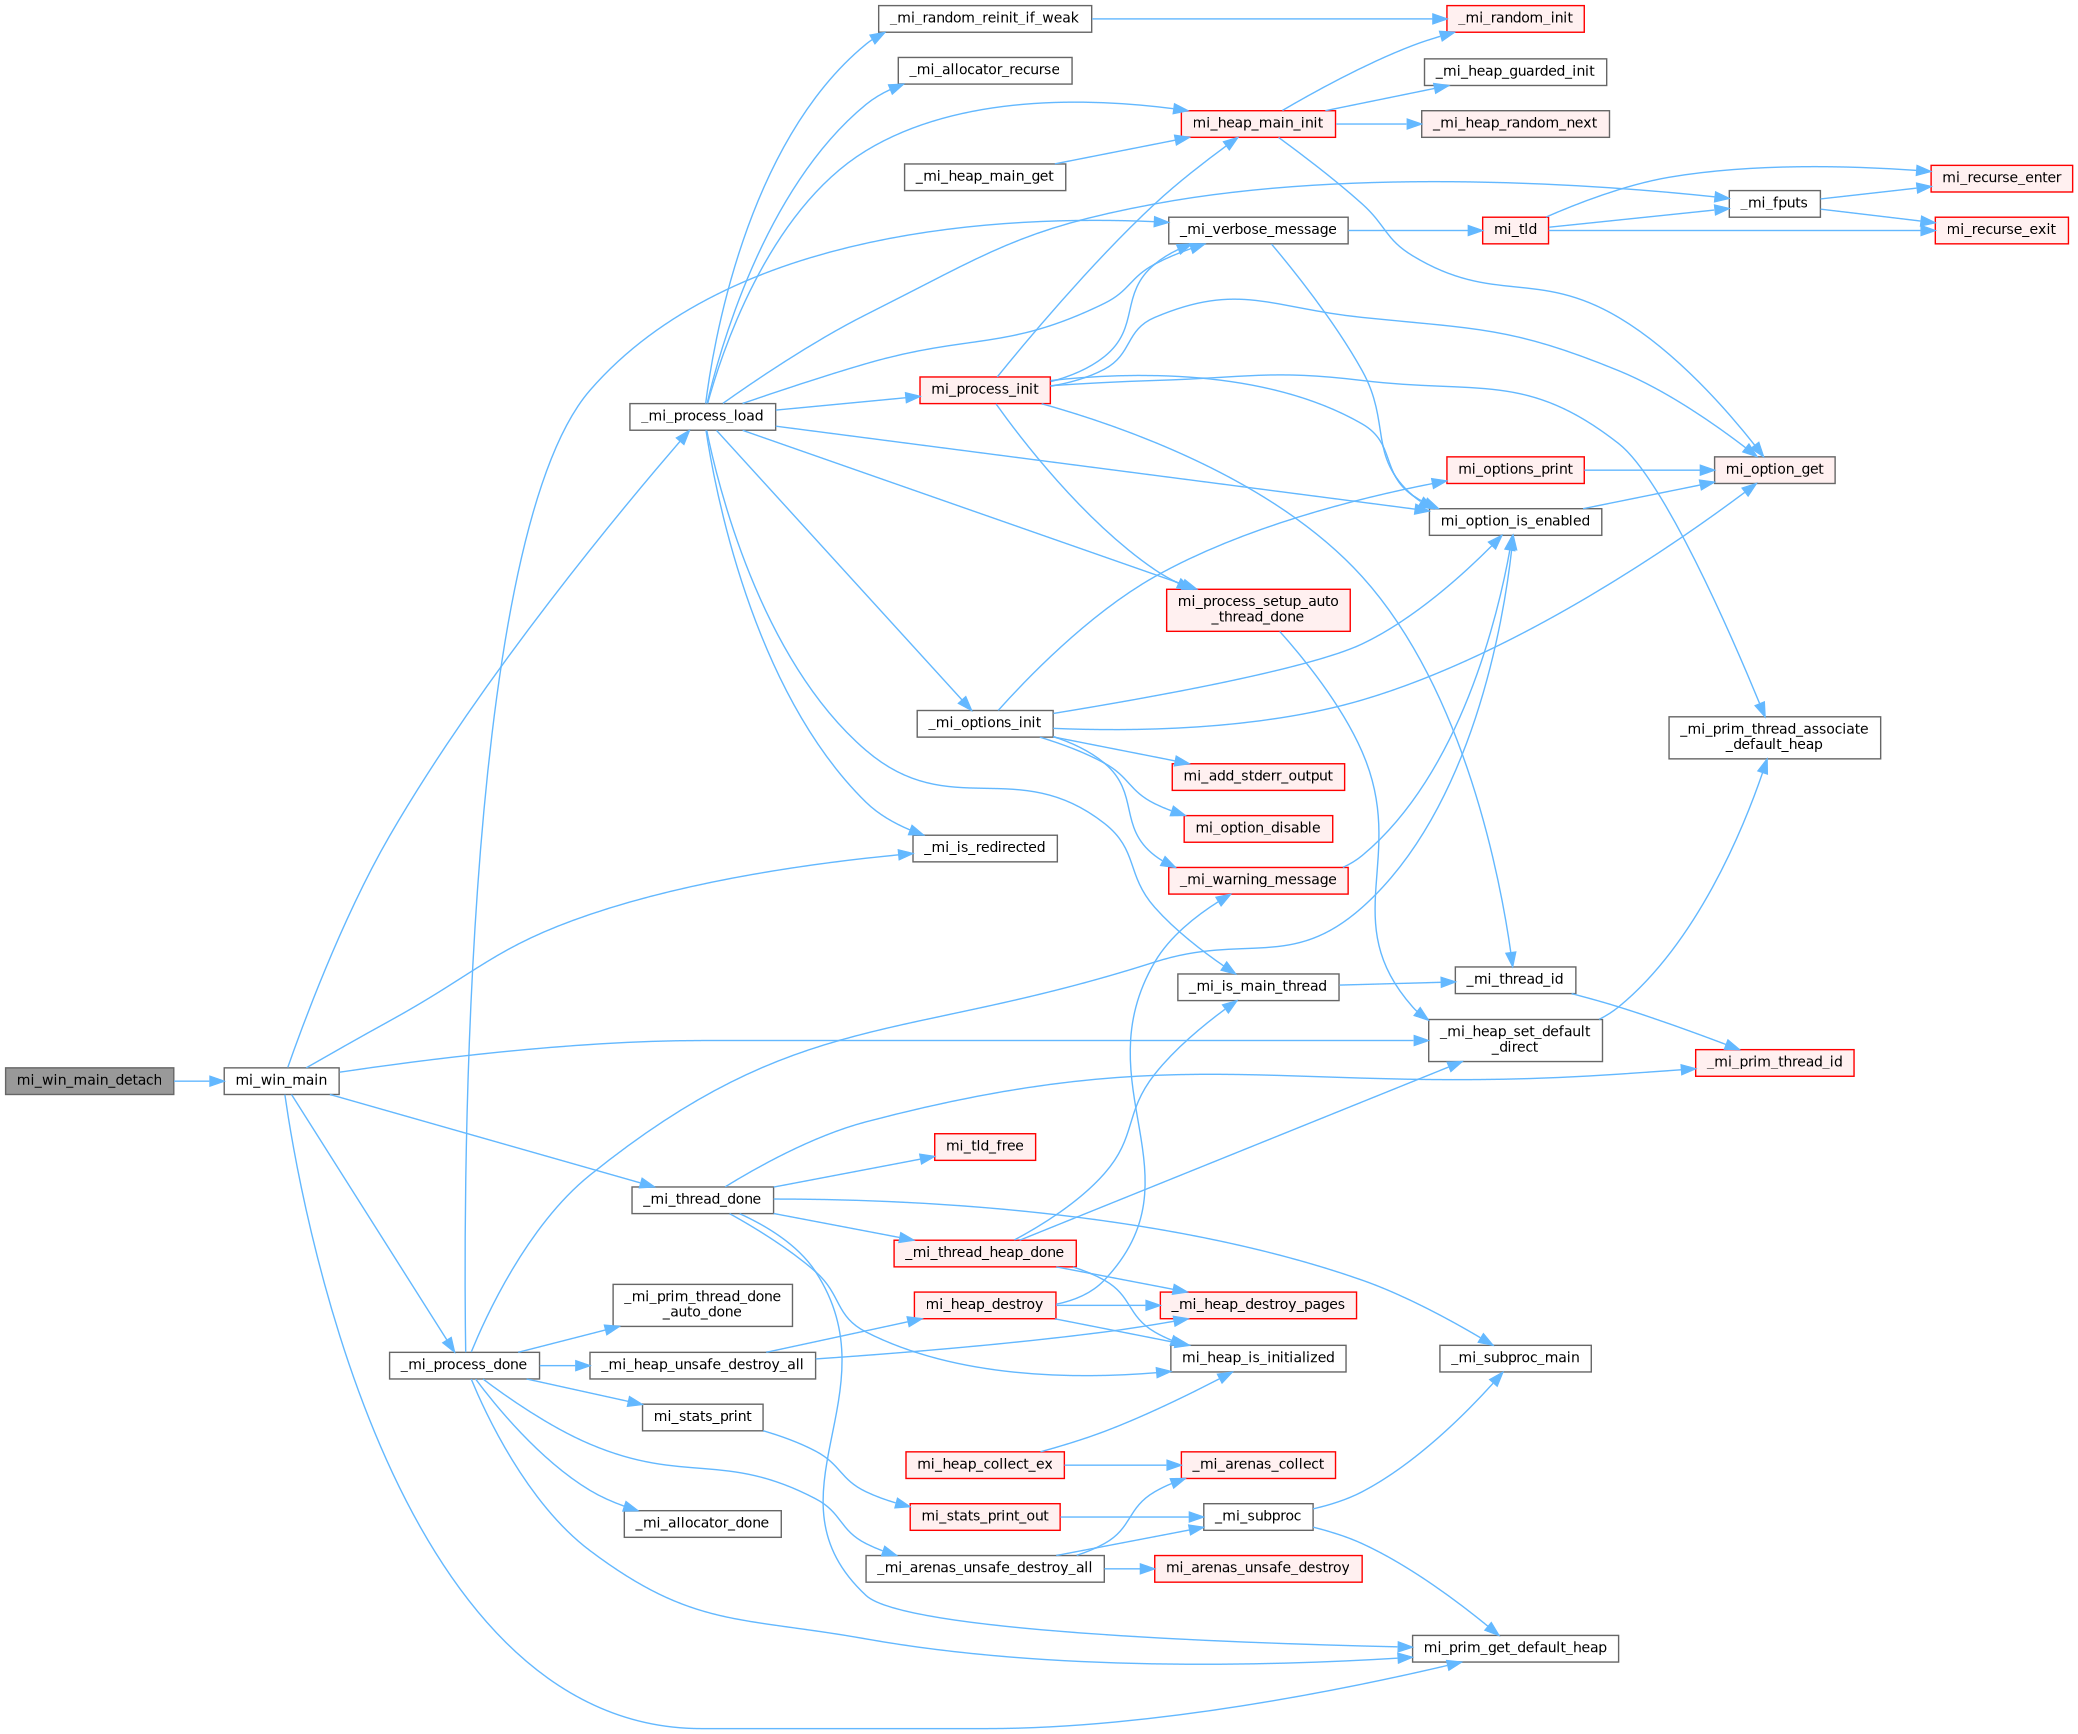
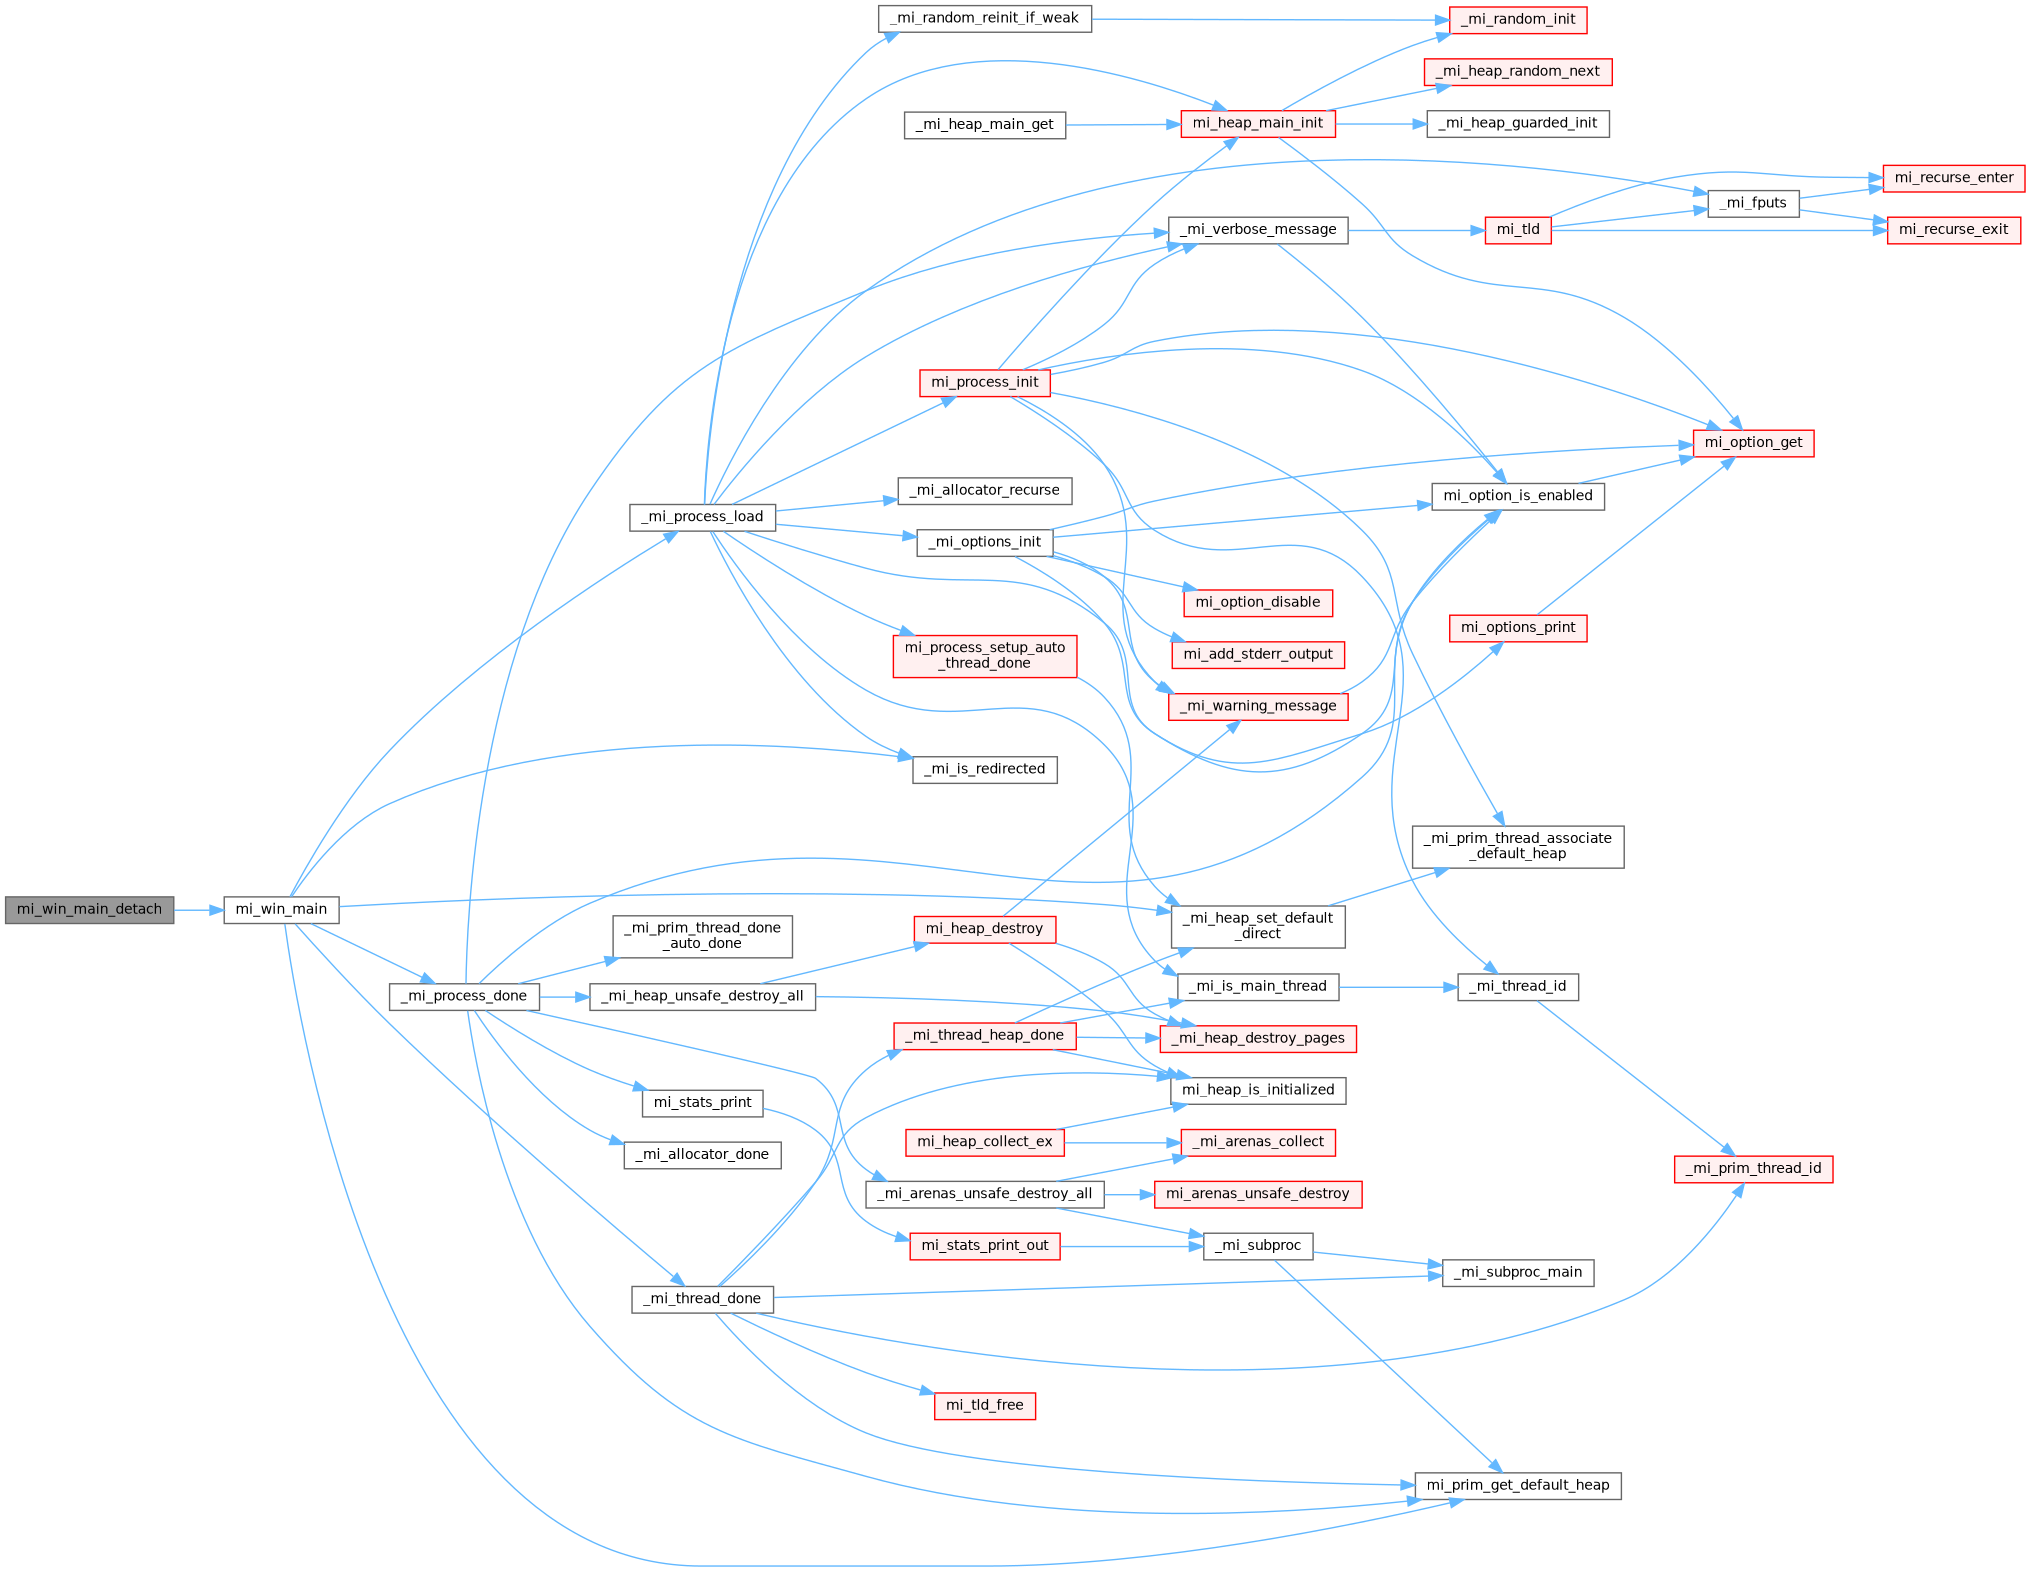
(1516, 124) -> (1518, 72)
(1775, 470) -> (1754, 444)
(1078, 503) -> (1126, 522)
